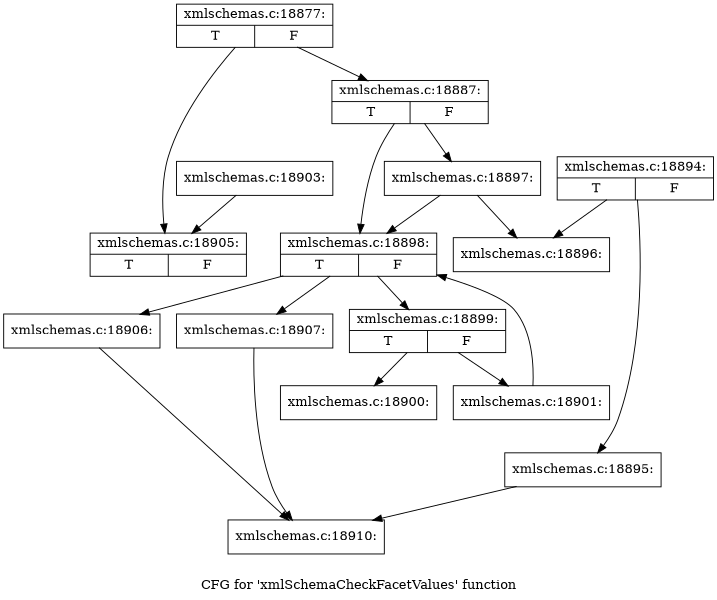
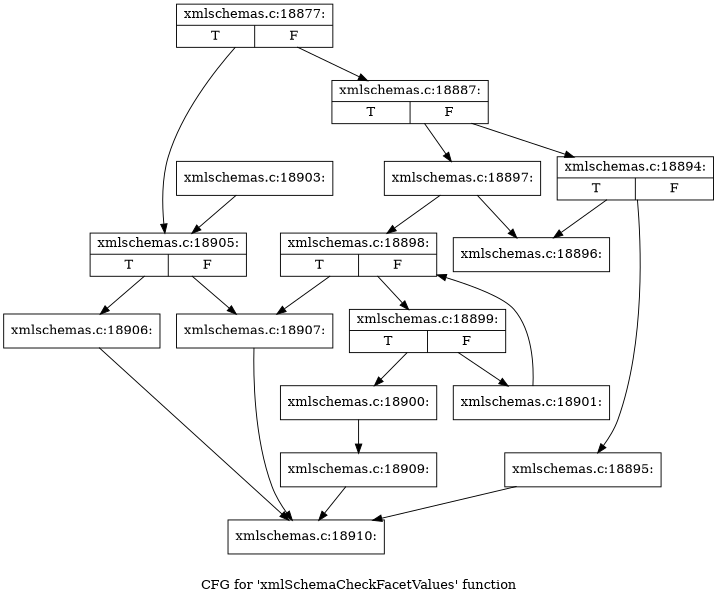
(371, 171) -> (518, 139)
none -> (211, 292)
(216, 294) -> (126, 292)
none -> (359, 470)
